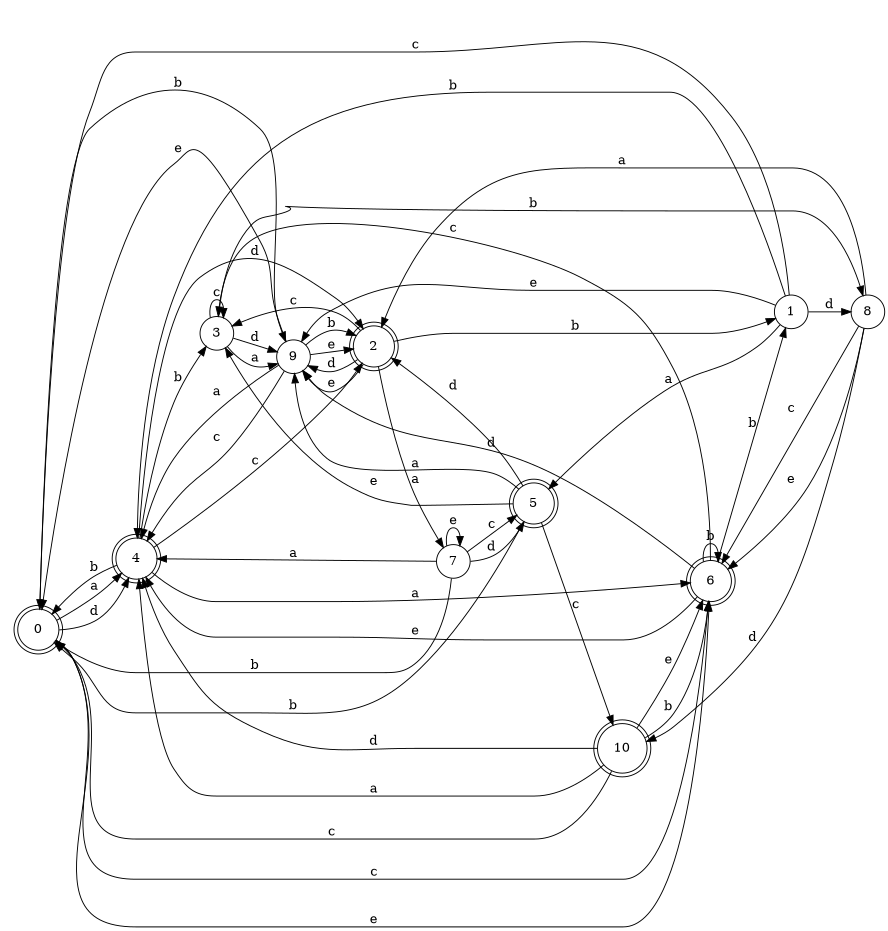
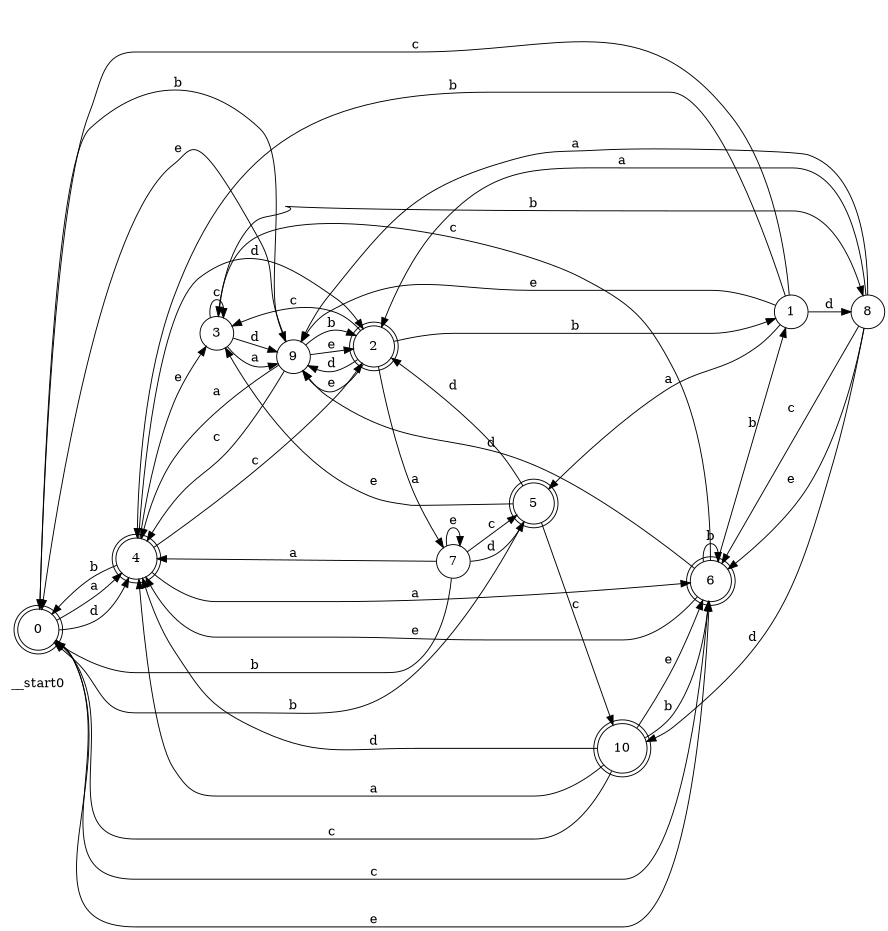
(179, 378) -> (179, 378)
(382, 470) -> (602, 150)
none -> (38, 684)
